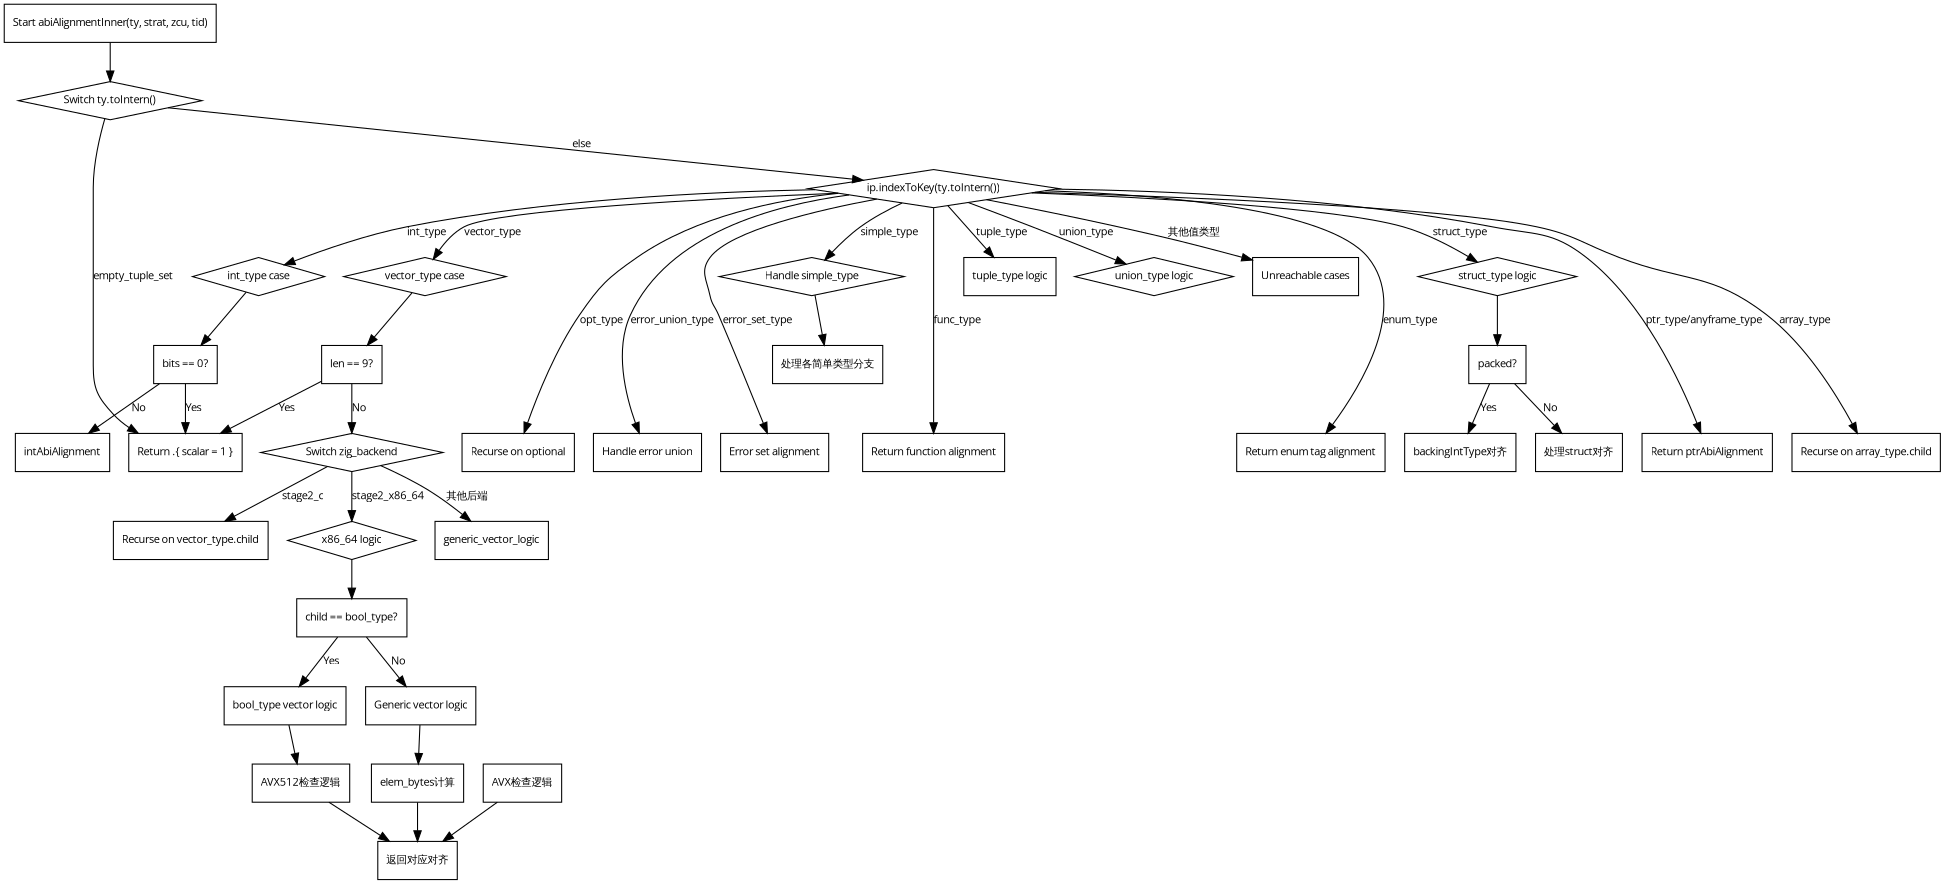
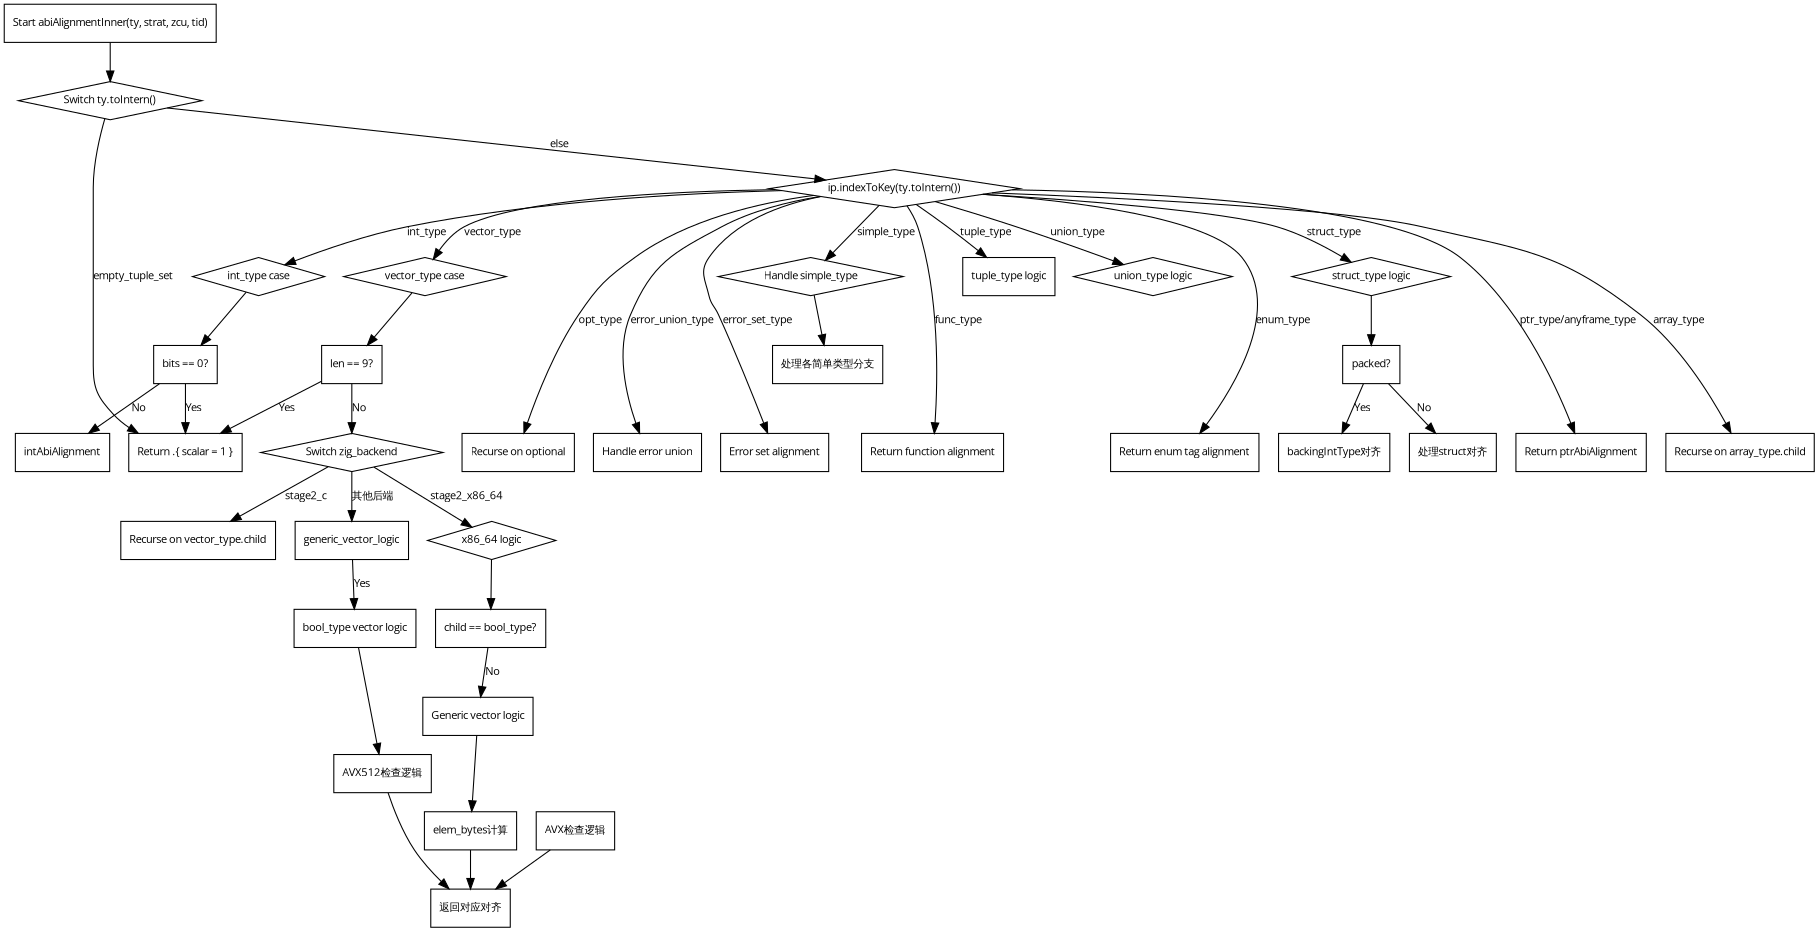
(1306, 277) -> none
(322, 657) -> (353, 579)
